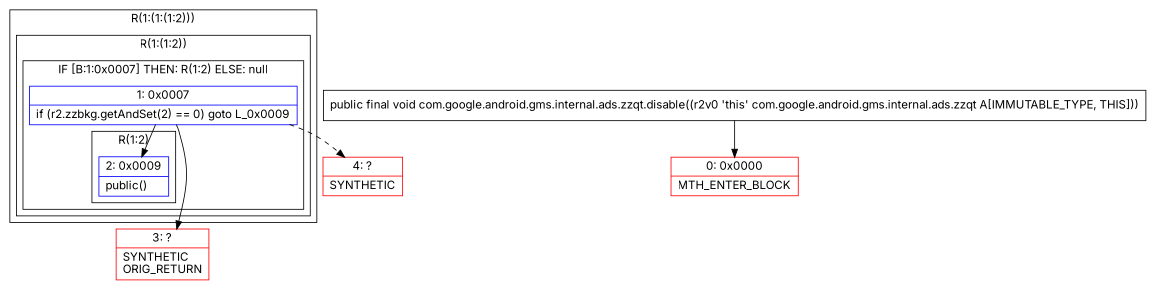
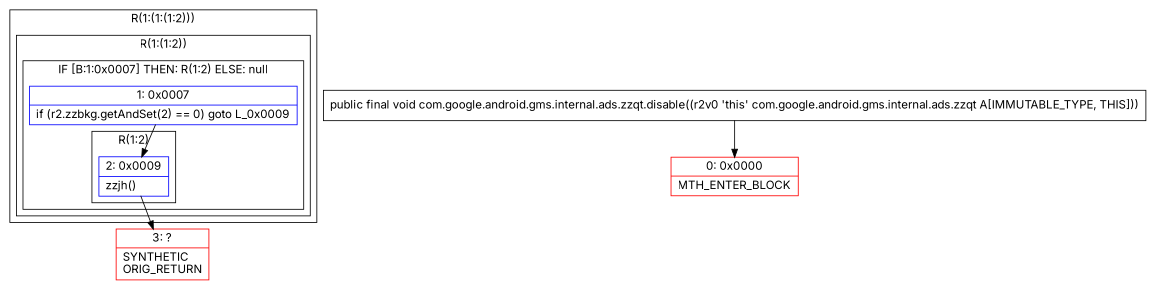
(186, 173) -> (146, 209)
(363, 176) -> none
(127, 186) -> (121, 186)
